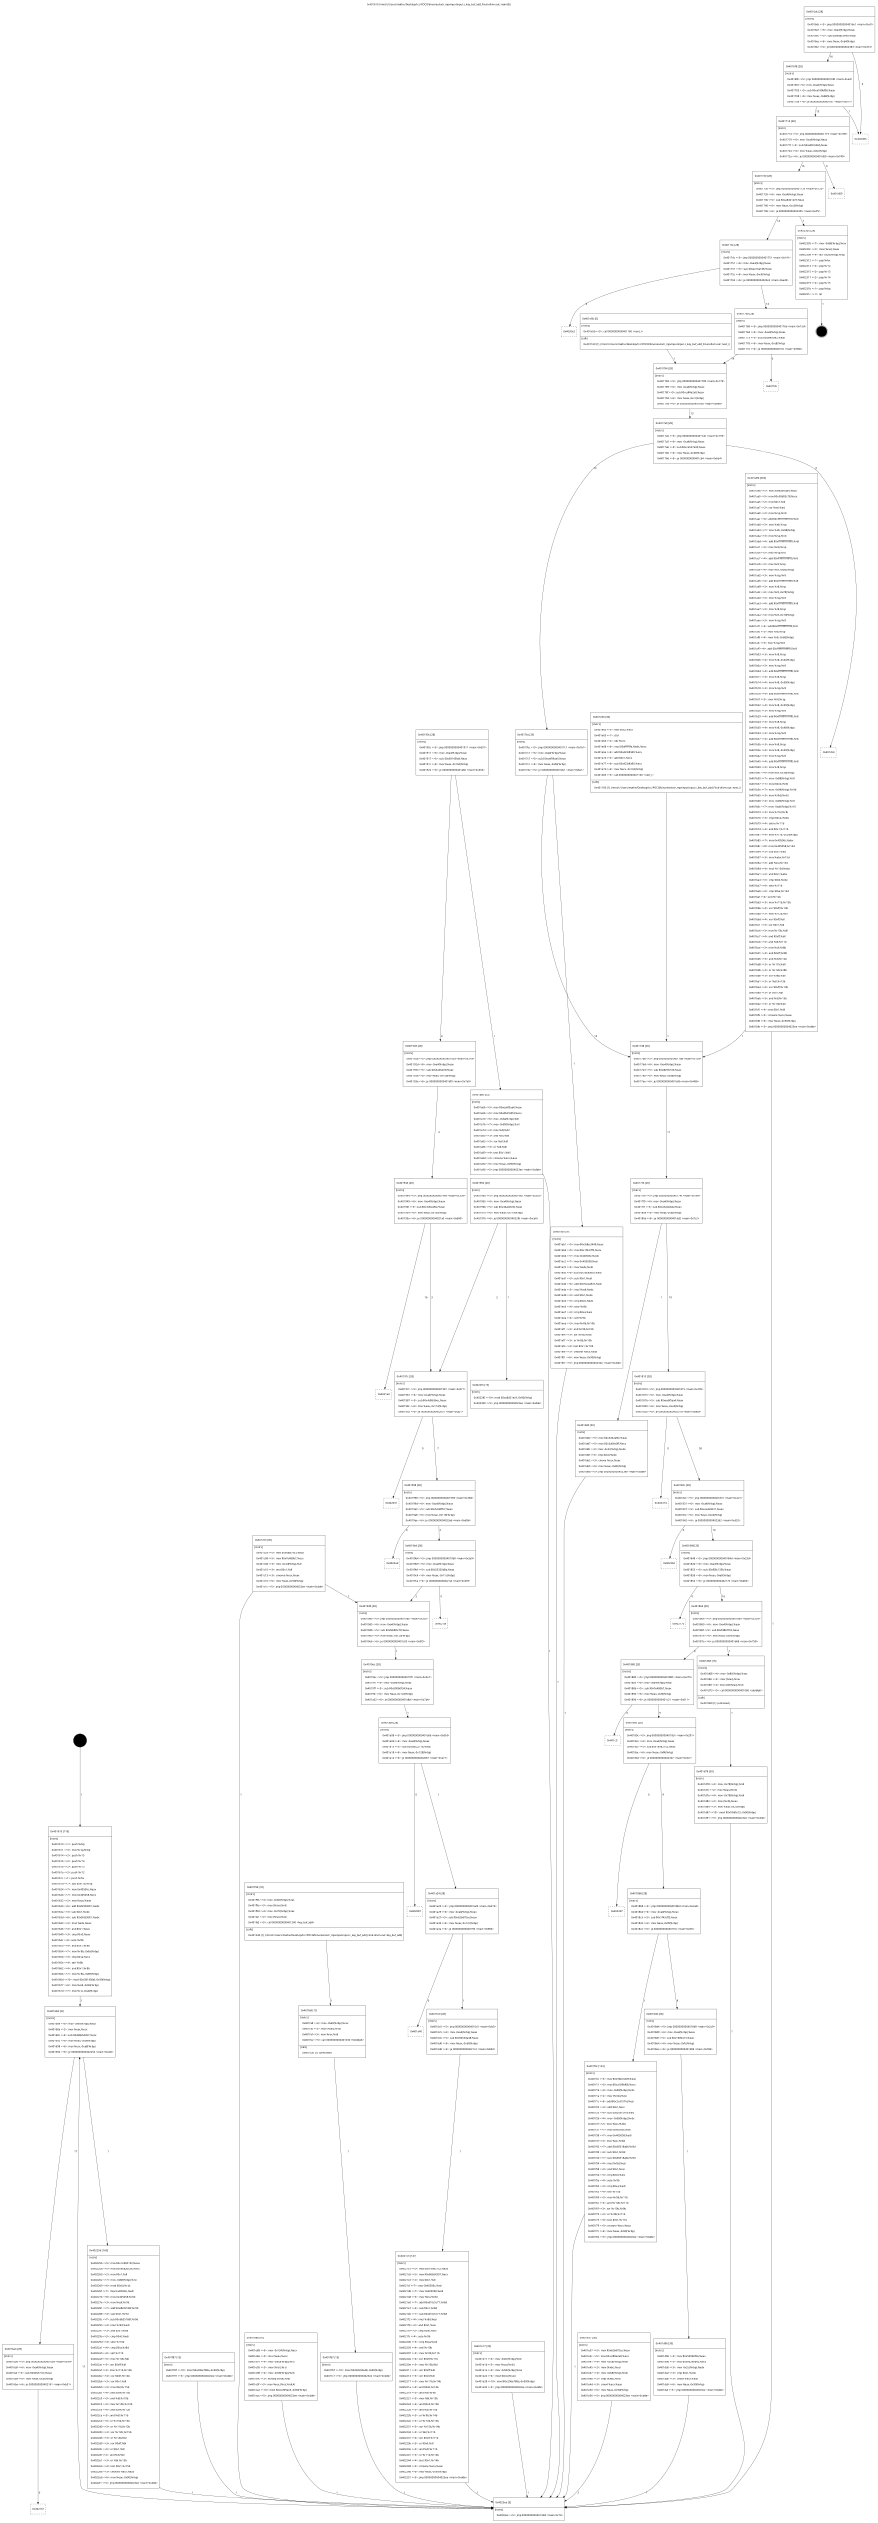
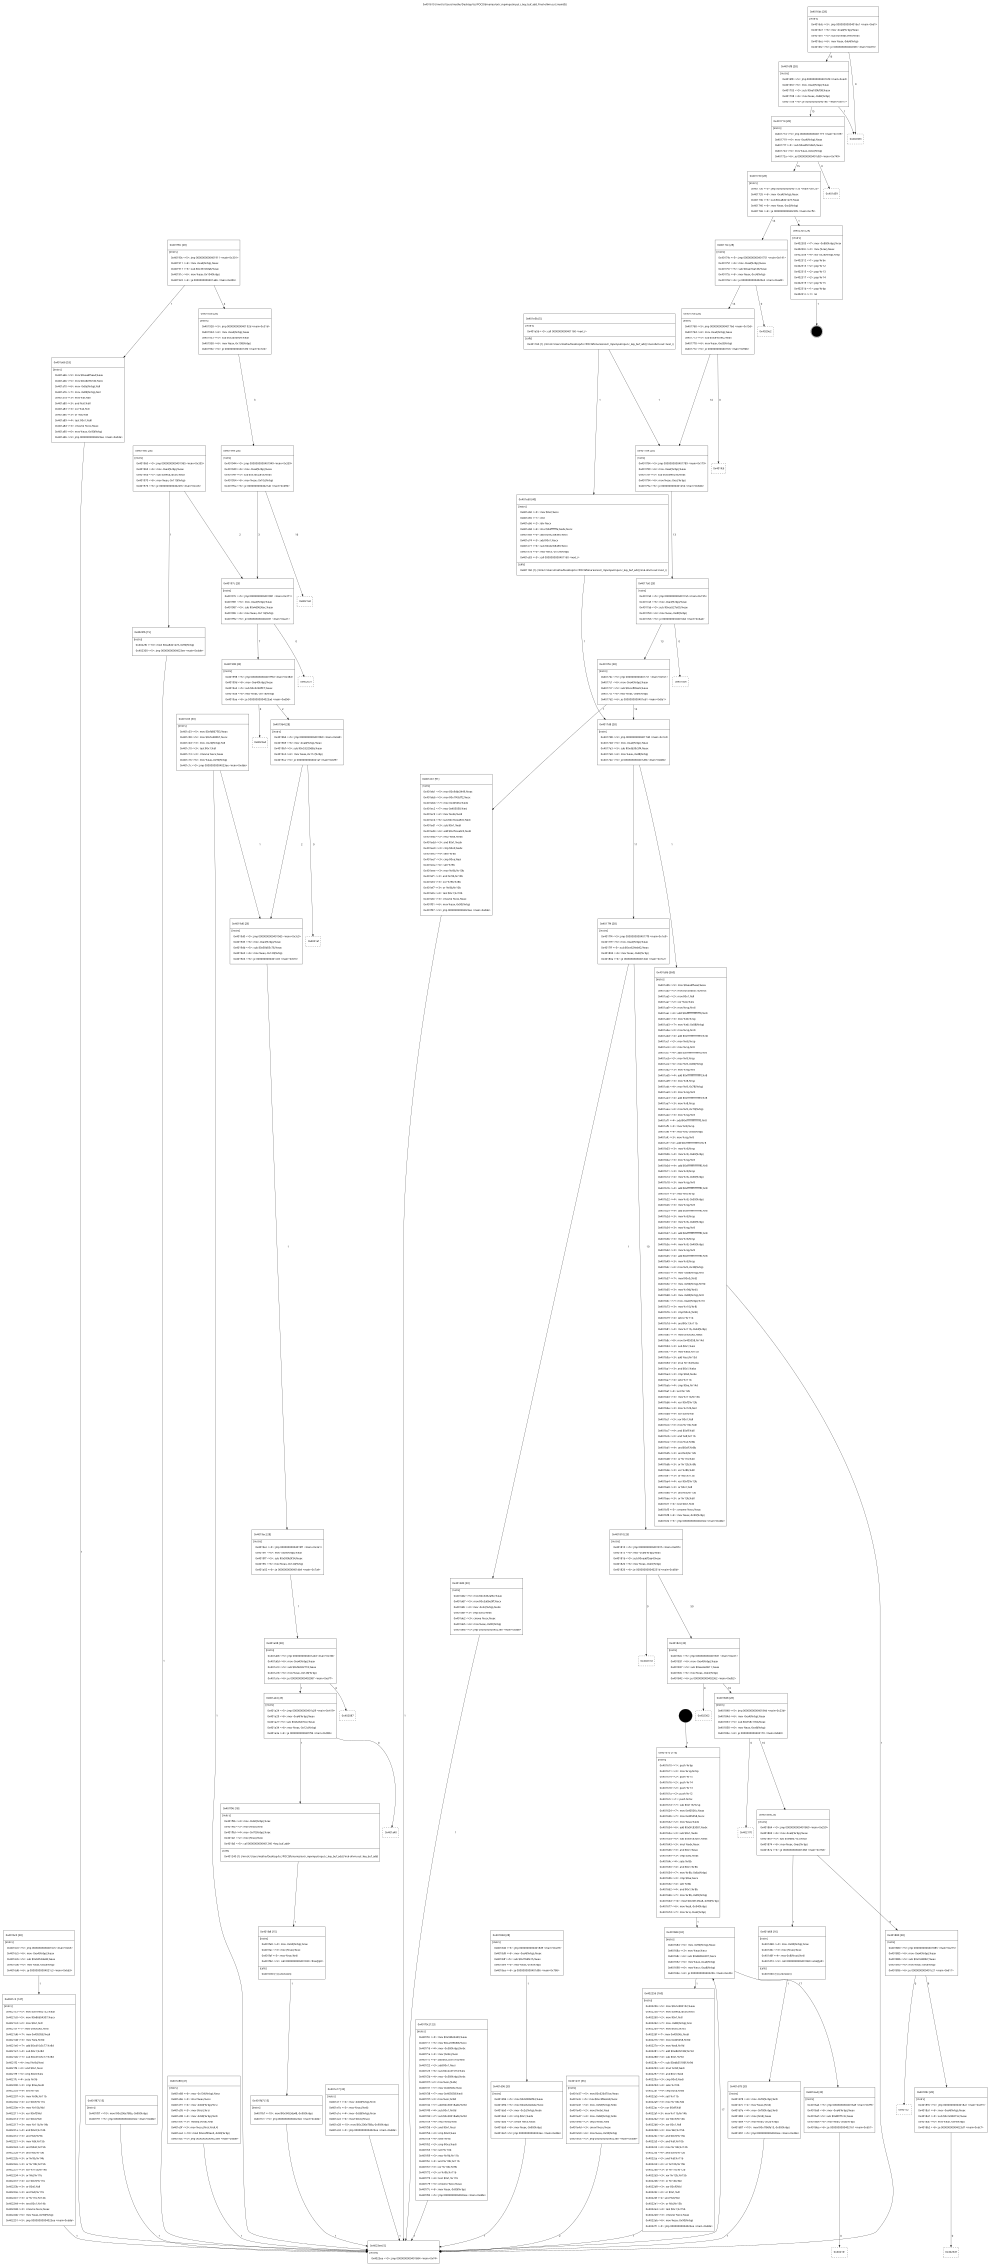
none -> (596, 421)
(727, 1046) -> (662, 865)
none -> (163, 1545)
(664, 1911) -> none
(462, 1971) -> (300, 1770)
